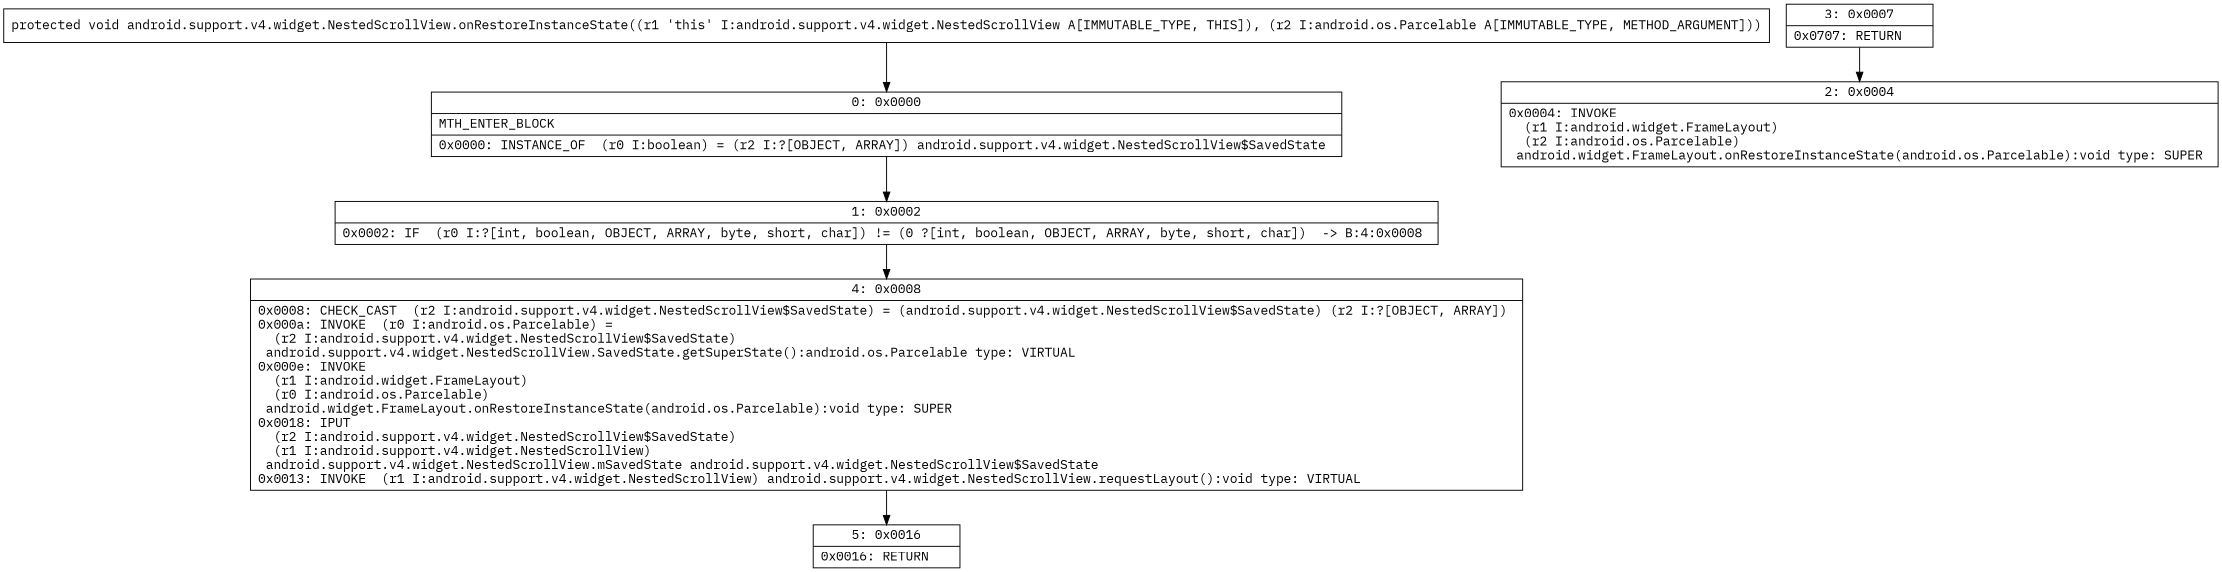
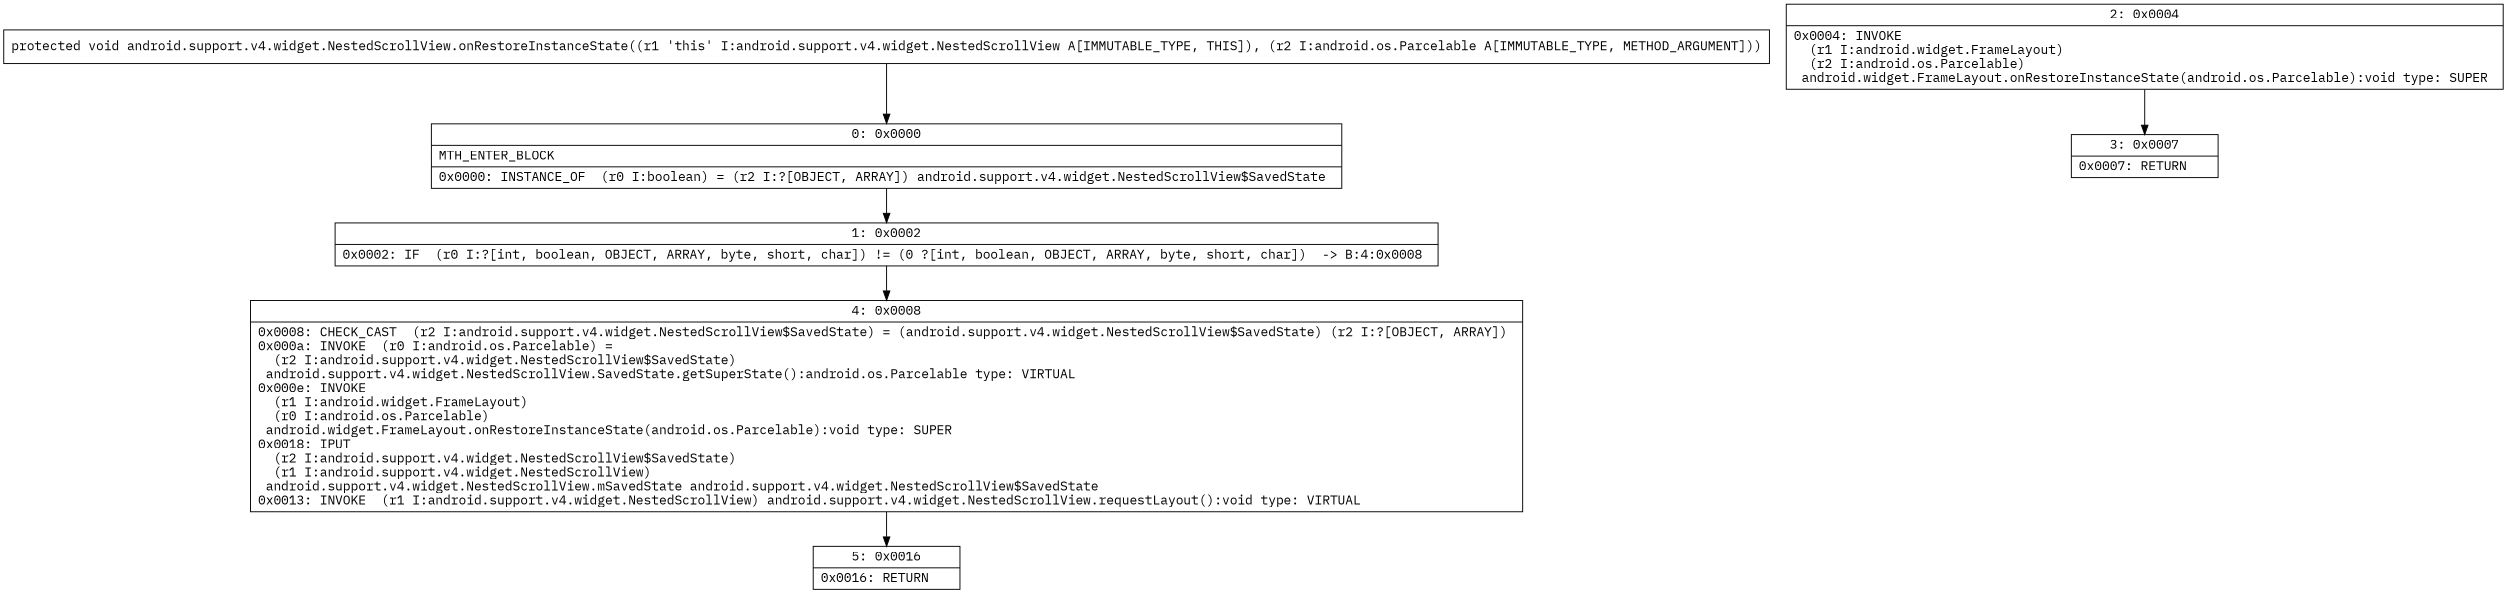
(1860, 36) -> (2145, 166)
(1860, 60) -> (2145, 107)
